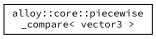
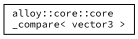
(78, 19) -> (69, 19)
